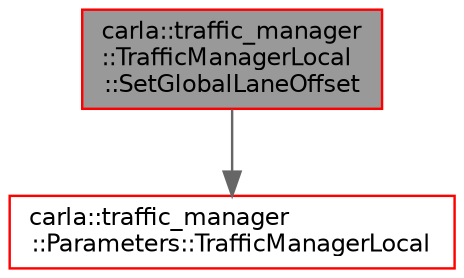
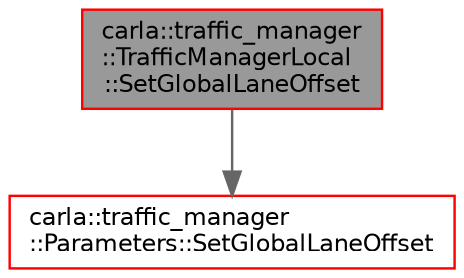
(232, 232) -> (232, 232)
